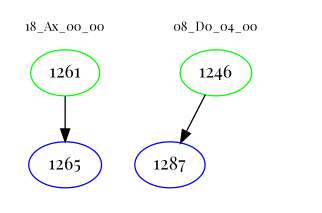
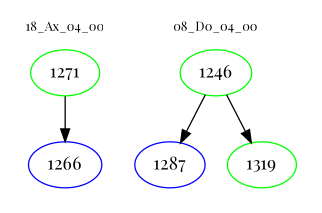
(65, 27) -> (65, 27)
(65, 73) -> (65, 73)
(65, 165) -> (65, 165)
none -> (262, 165)
